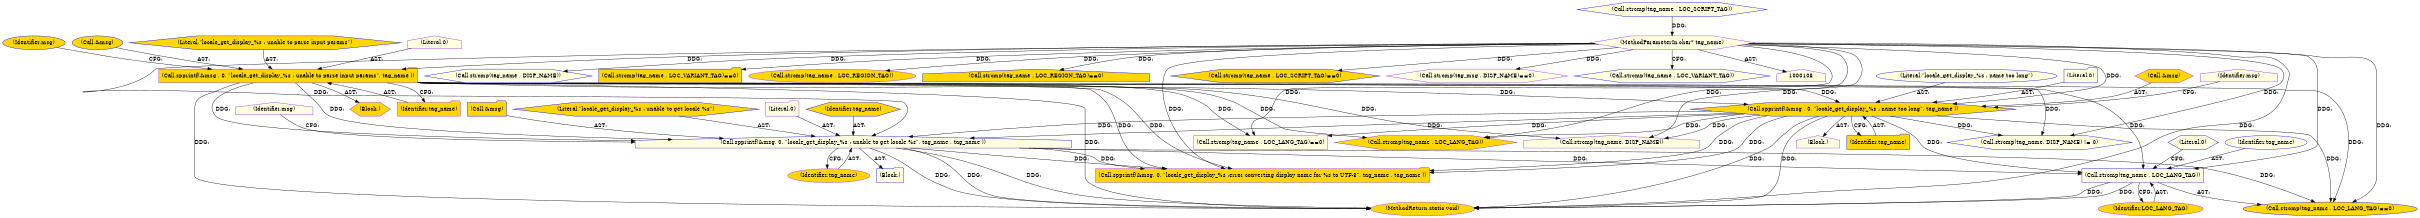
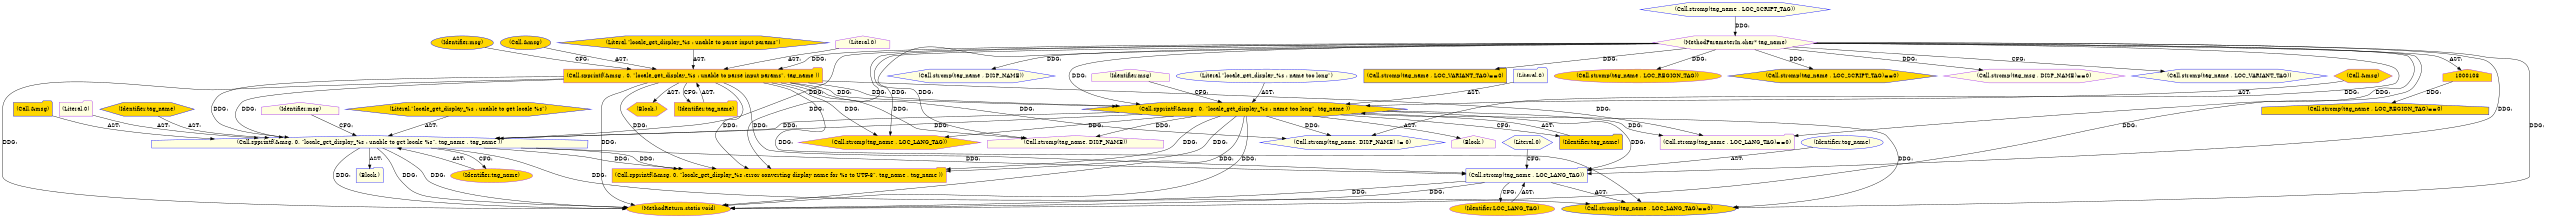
(1328, 48) -> (2424, 92)
(1801, 76) -> (2467, 76)
